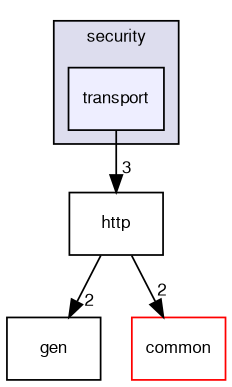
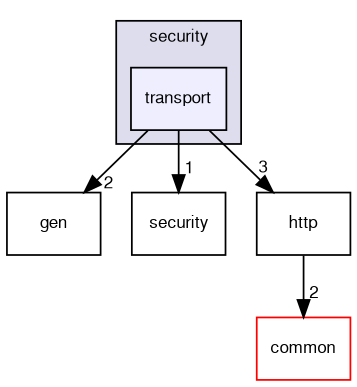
none -> (179, 224)
(89, 278) -> (122, 155)
